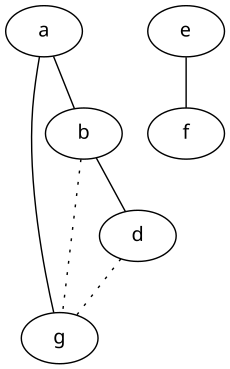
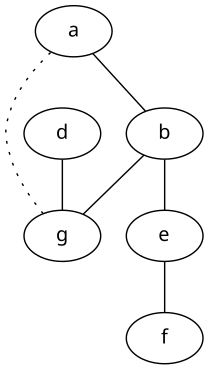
(34, 185) -> (6, 131)
(111, 185) -> (165, 185)
(72, 236) -> (114, 185)
(99, 287) -> (62, 185)
